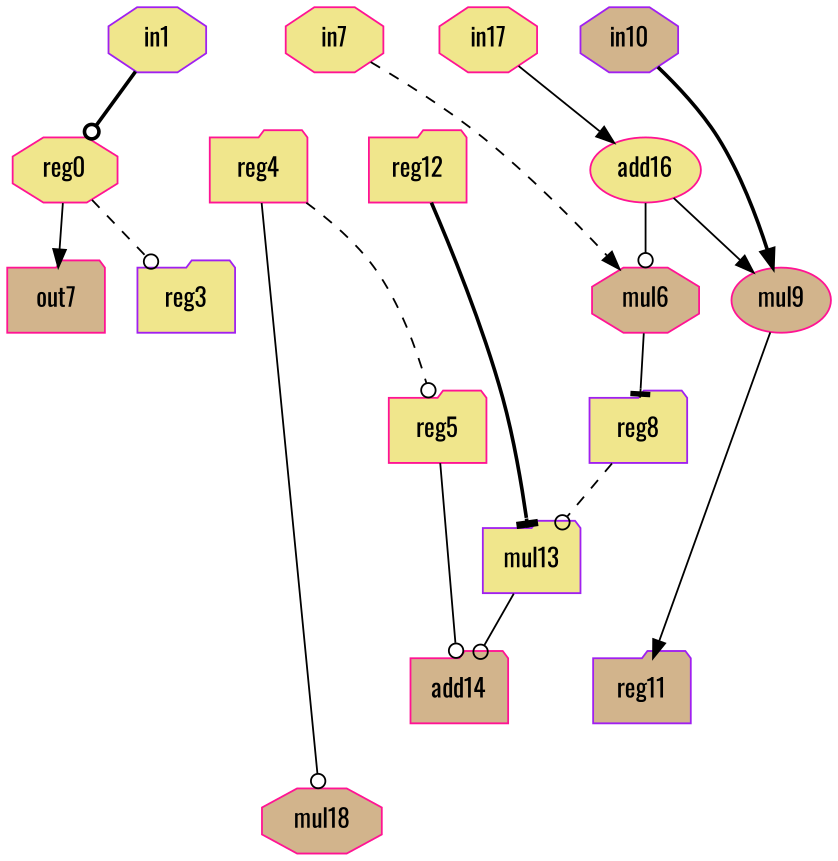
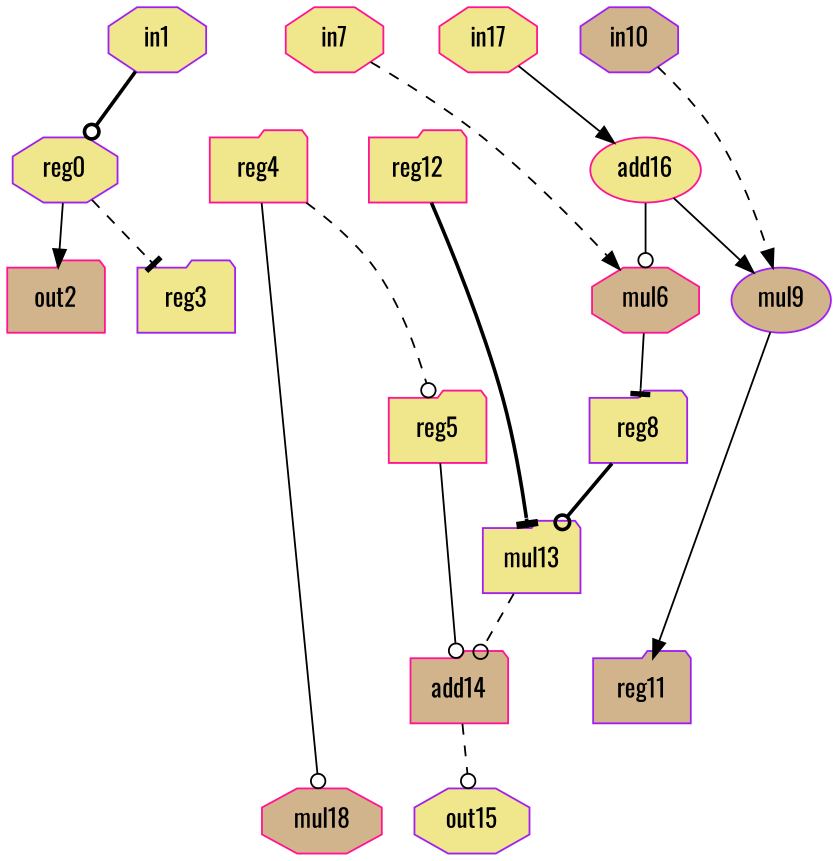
(726, 151) -> (726, 151)
(65, 170) -> (65, 170)
(121, 230) -> (121, 230)
(56, 300) -> (56, 300)
(781, 300) -> (781, 300)
(590, 490) -> (590, 490)
(499, 619) -> (499, 619)
none -> (472, 821)
